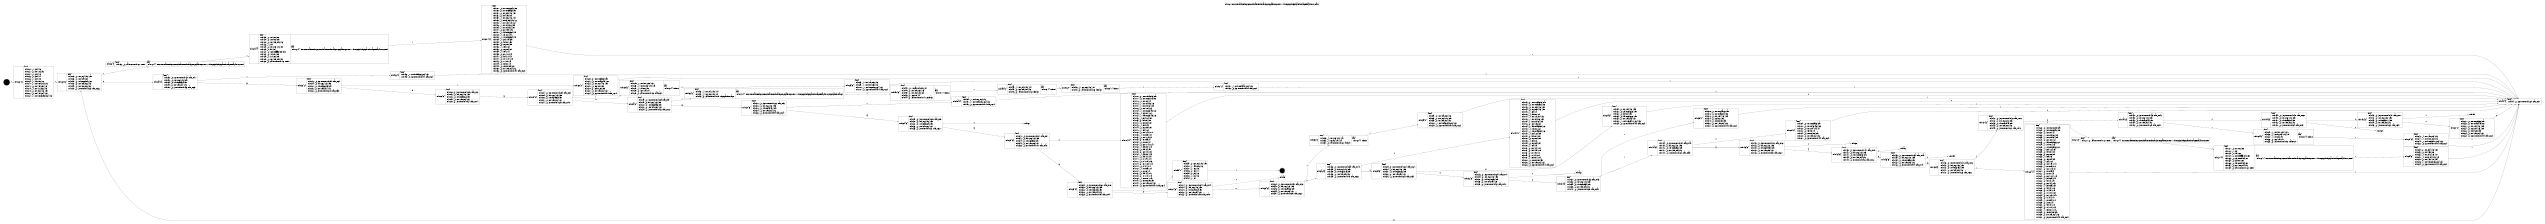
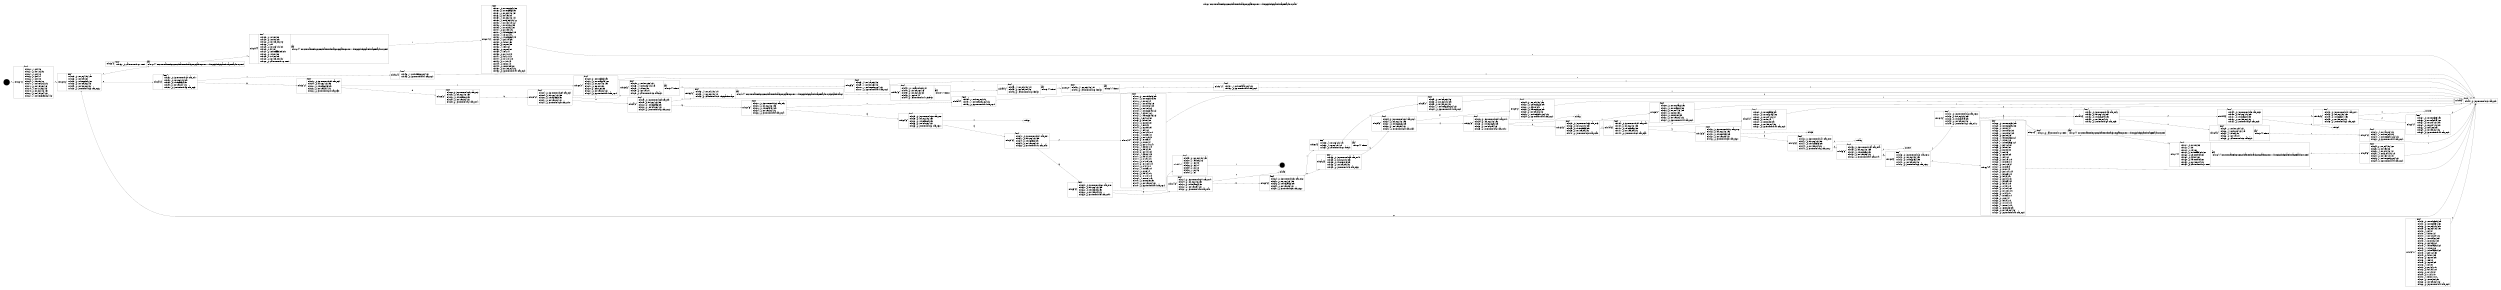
(1435, 150) -> none
